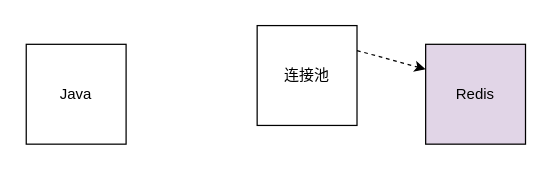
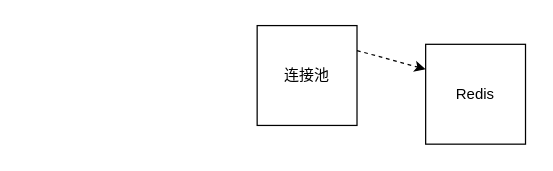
(76, 94) -> none
(476, 94) -> (476, 94)
